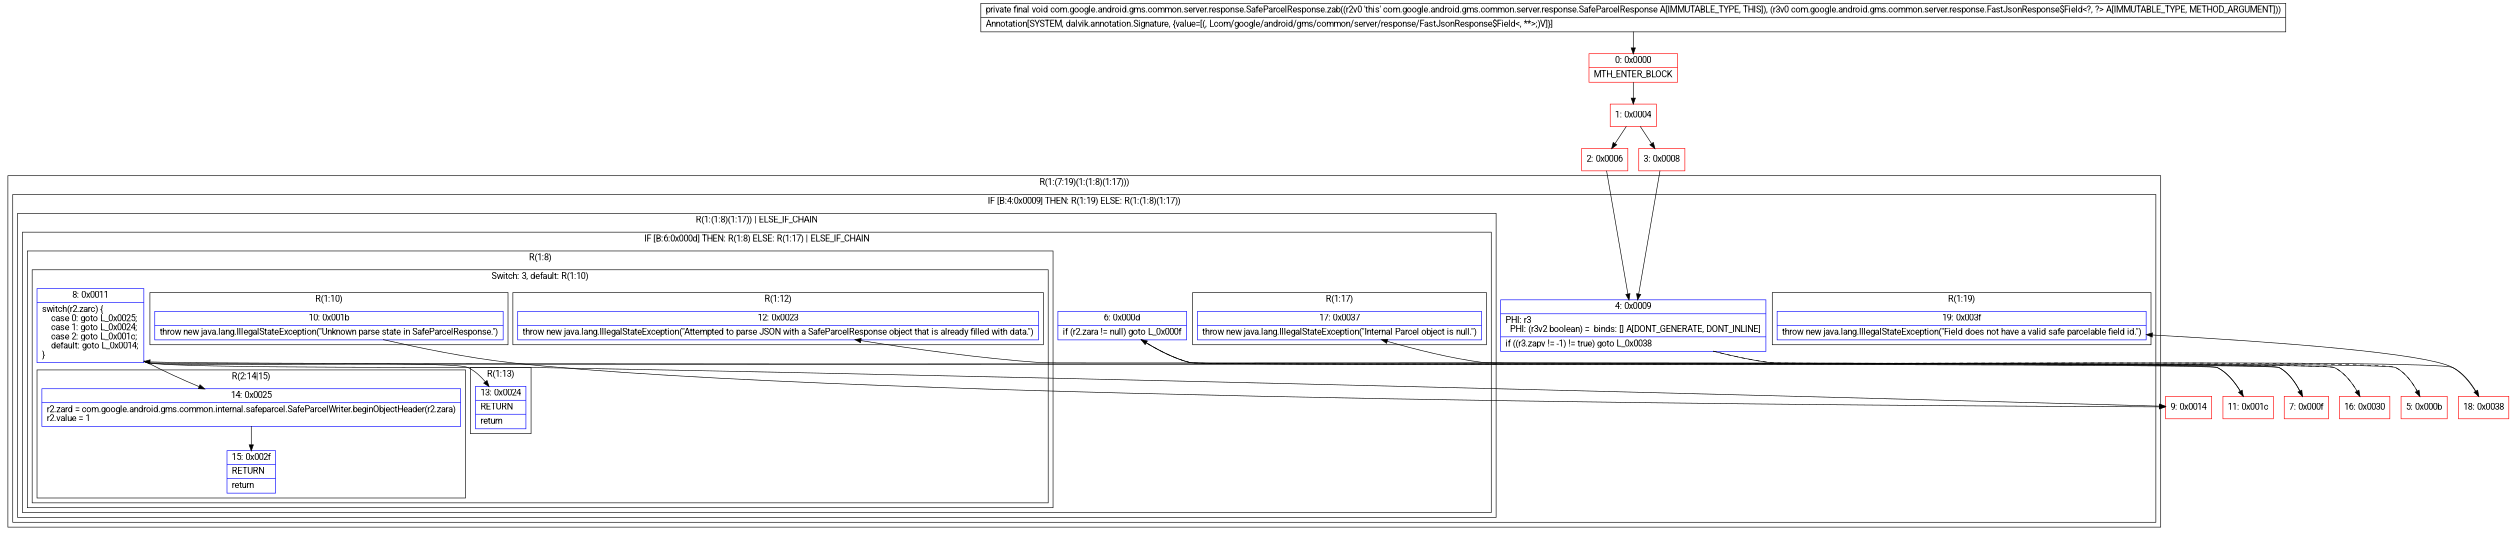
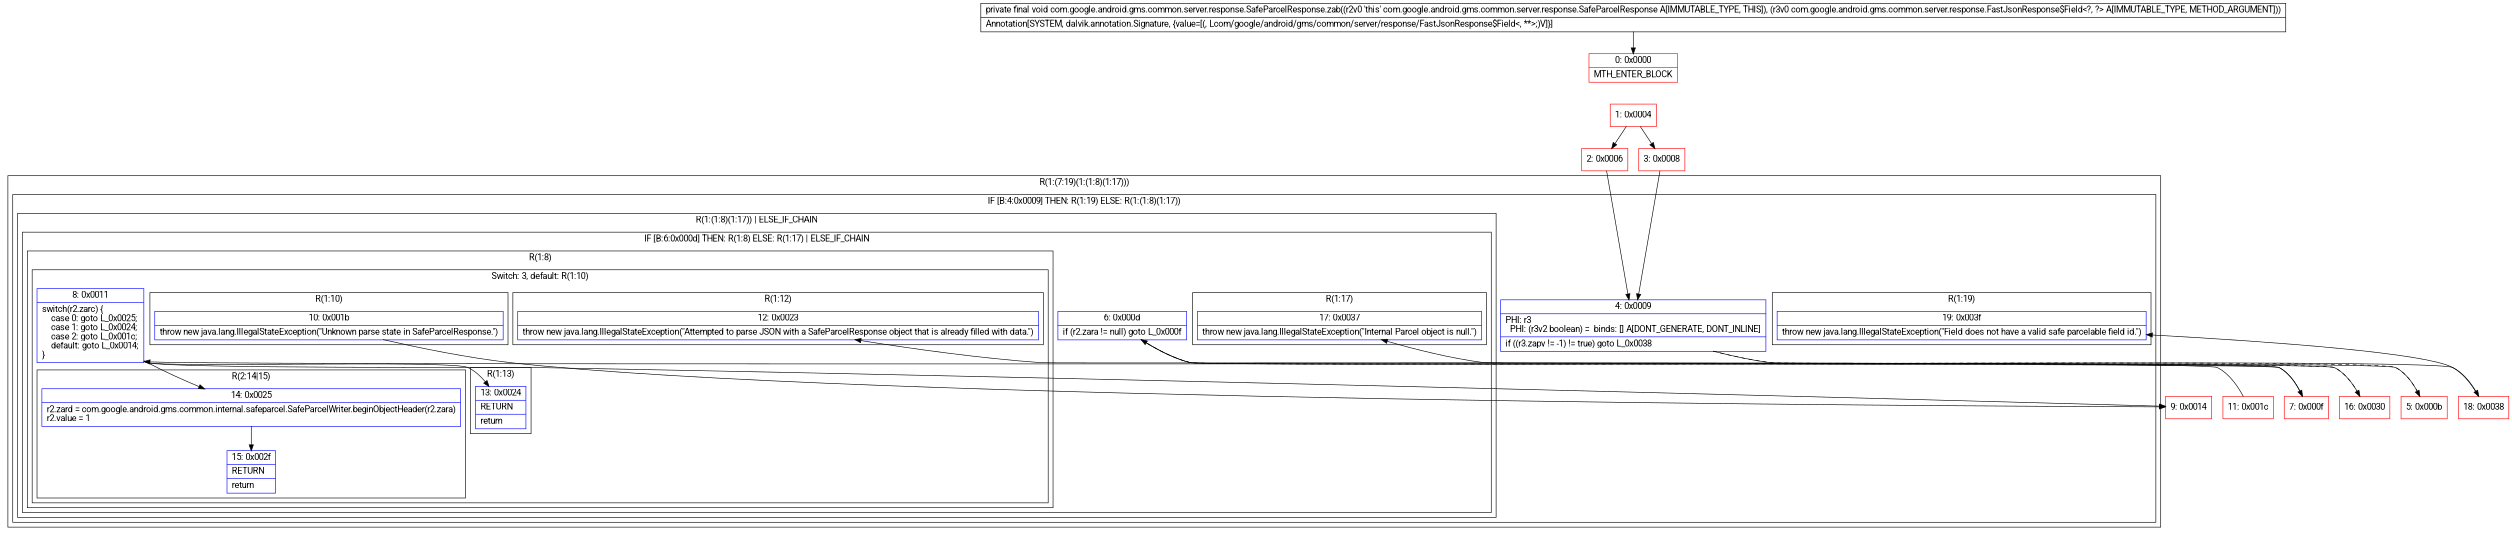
(1633, 90) -> none
(1197, 364) -> none
